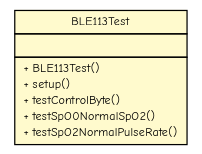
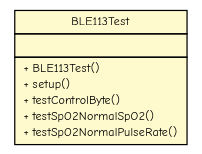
(90, 116) -> (89, 116)
